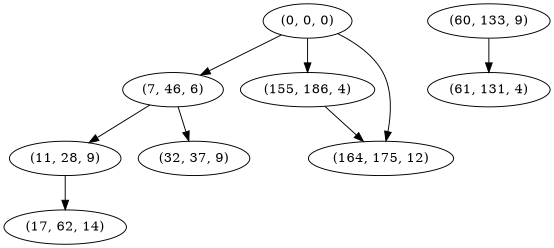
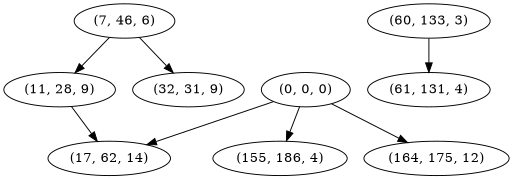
(489, 21) -> (429, 21)
(245, 53) -> (215, 122)
(341, 121) -> none
(194, 158) -> (188, 90)
